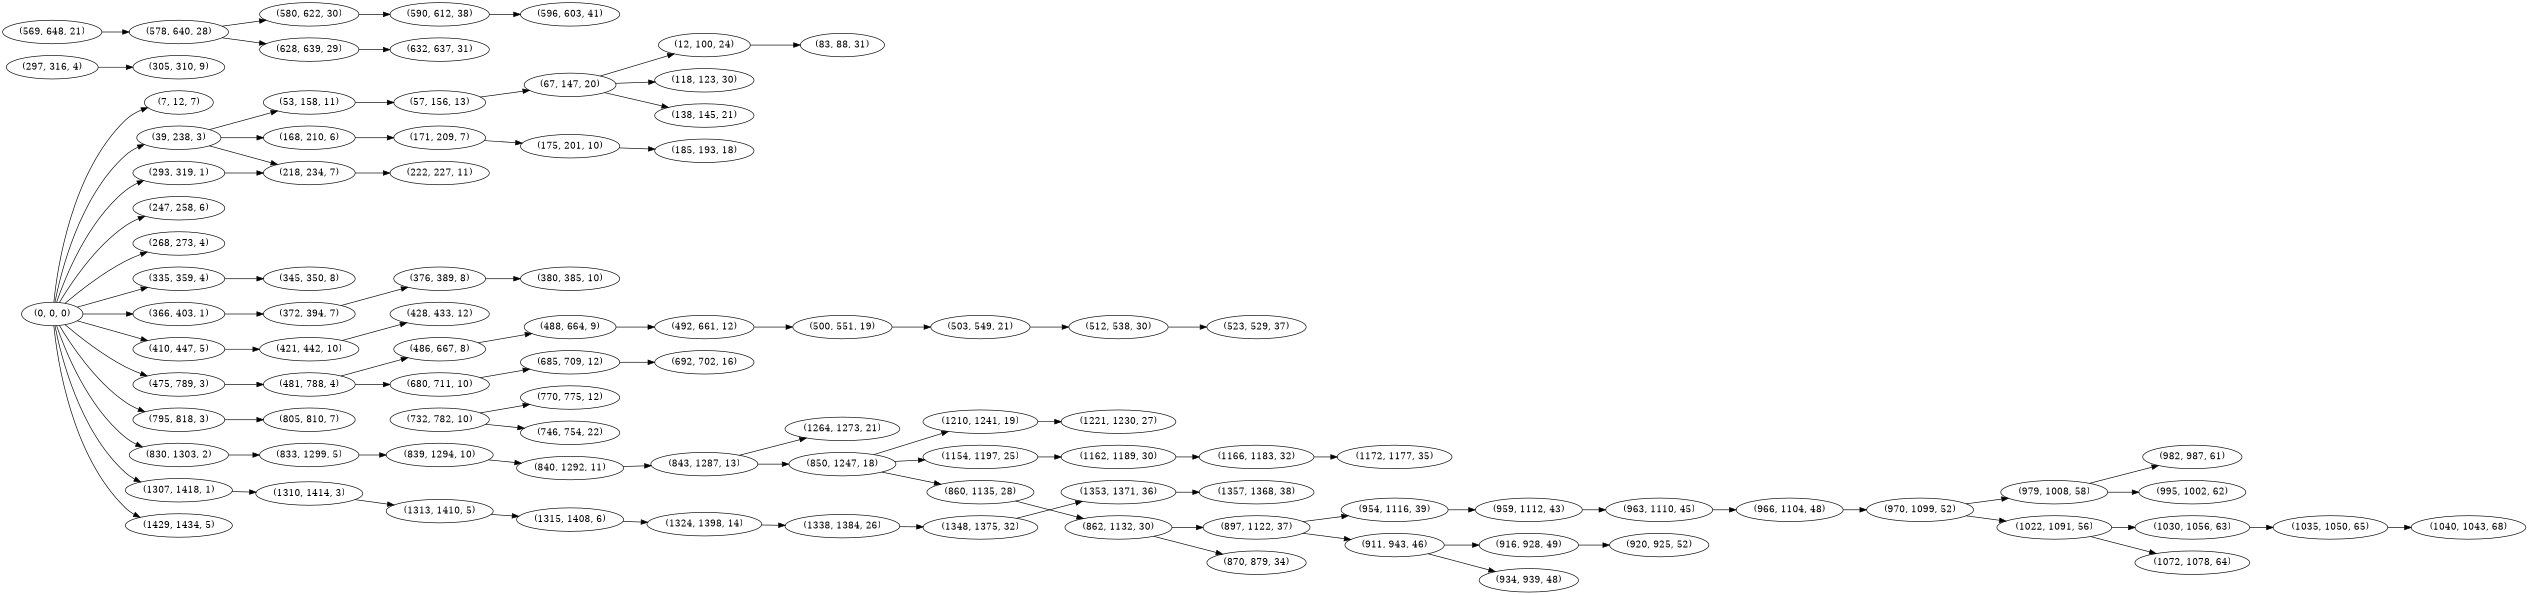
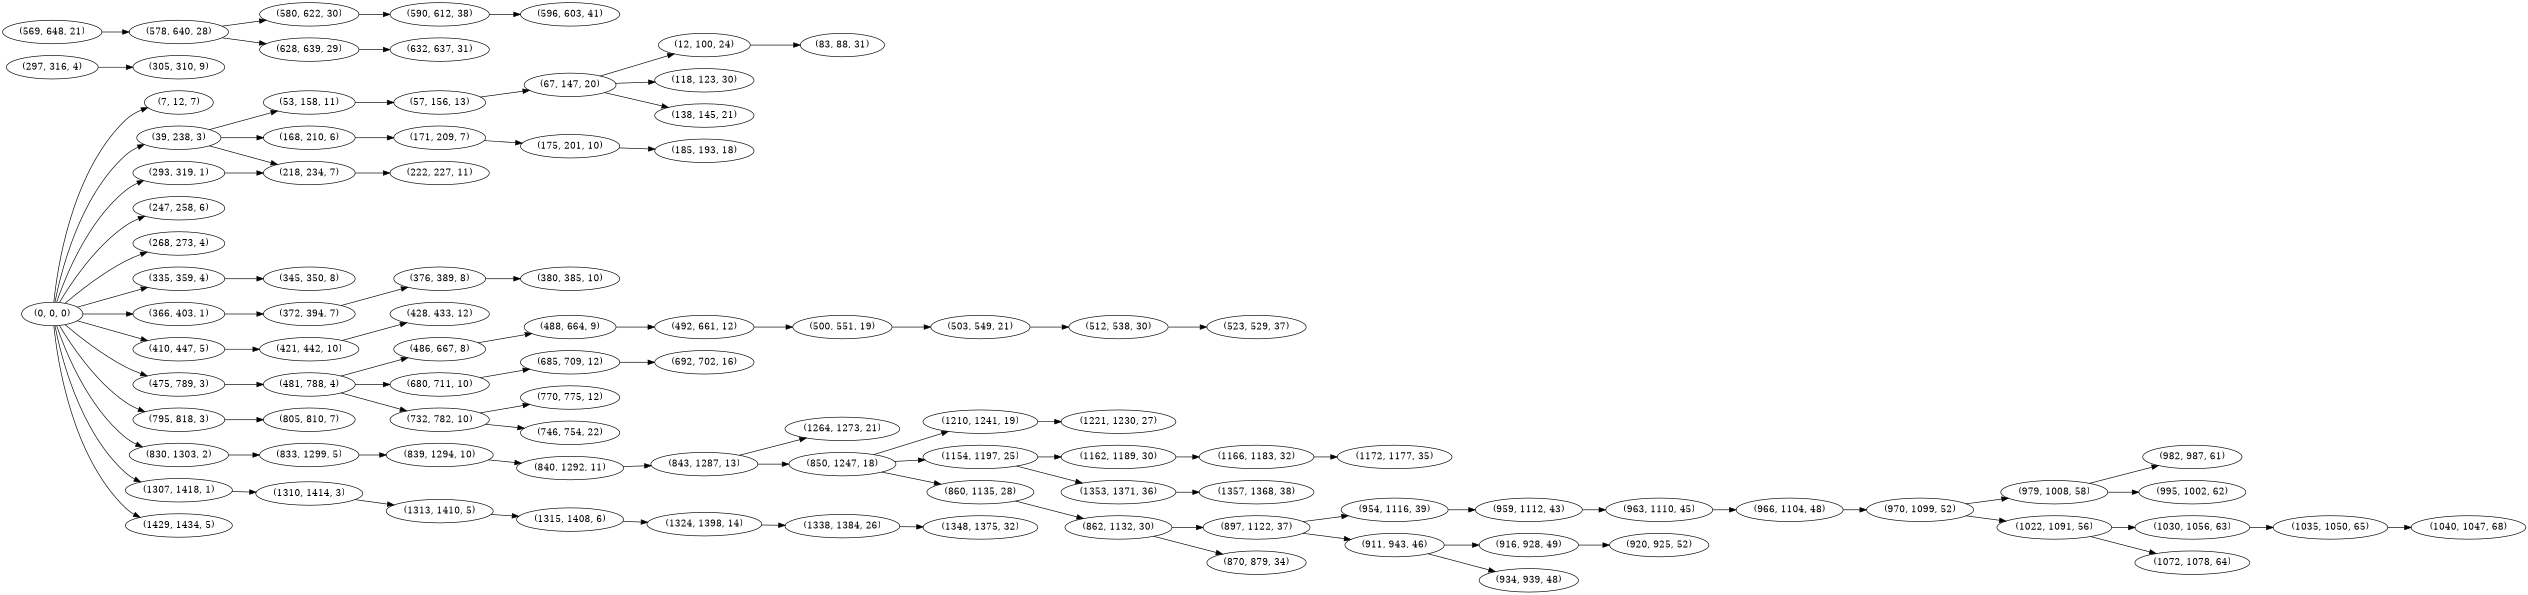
none -> (371, 401)
(1040, 512) -> (1046, 474)
(2468, 527) -> (2468, 527)
